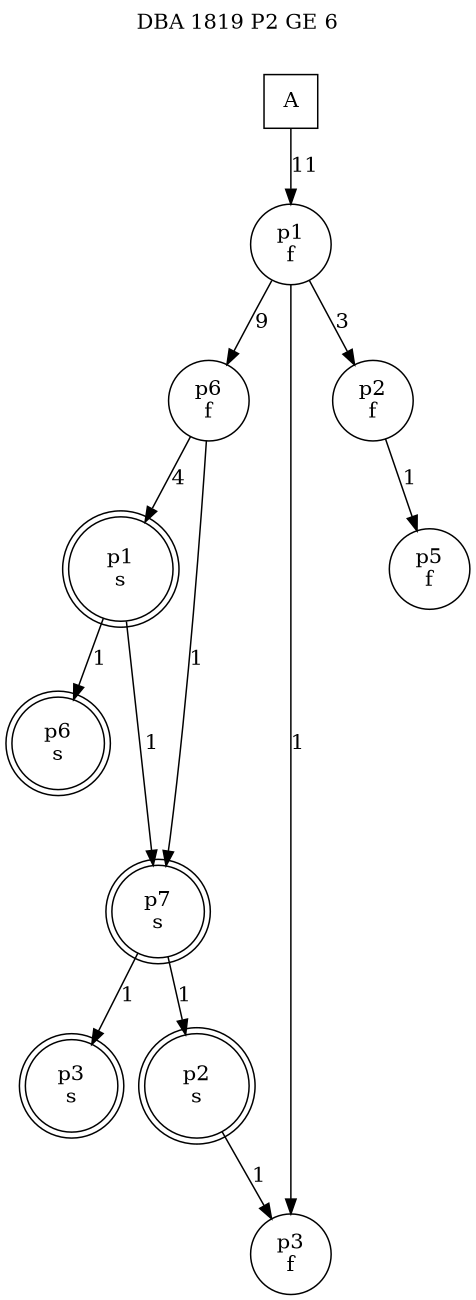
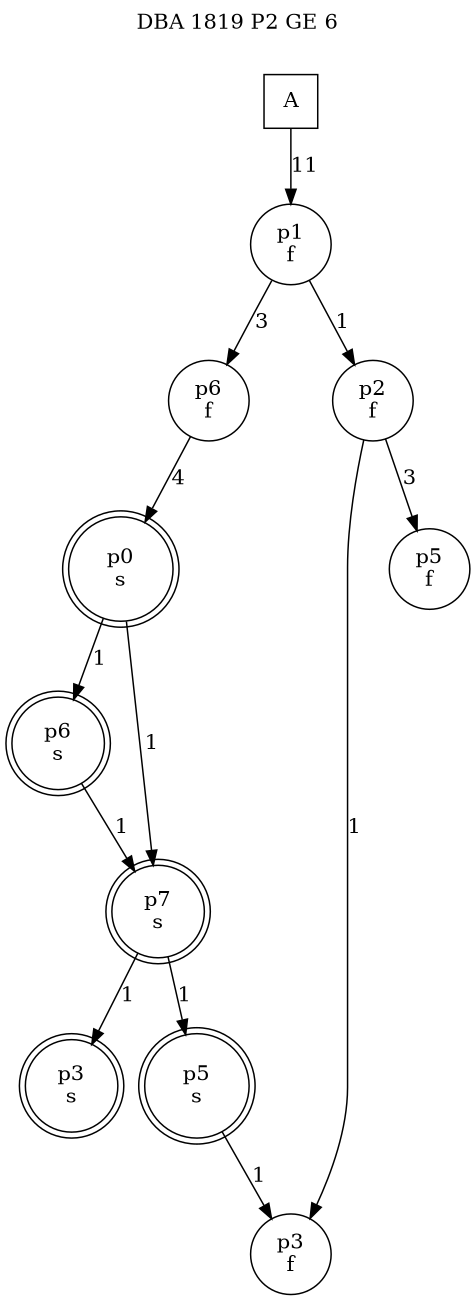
(263, 323) -> (263, 323)
(343, 323) -> (343, 323)
(410, 479) -> (410, 479)
(121, 569) -> (121, 569)
(190, 646) -> (104, 821)
(291, 742) -> (348, 824)
(197, 1086) -> (197, 1086)
